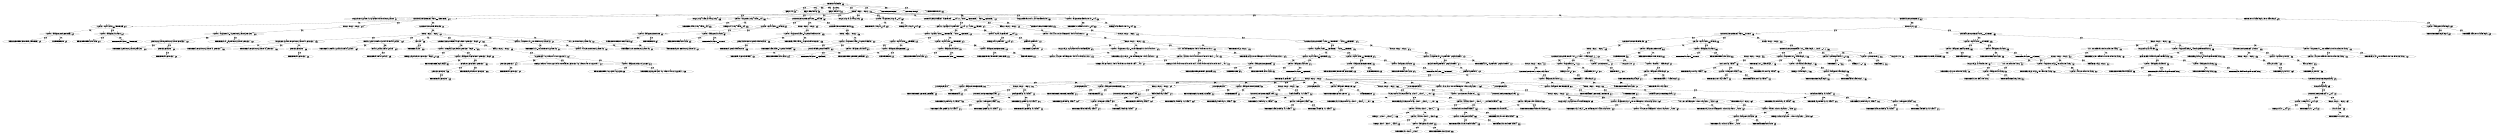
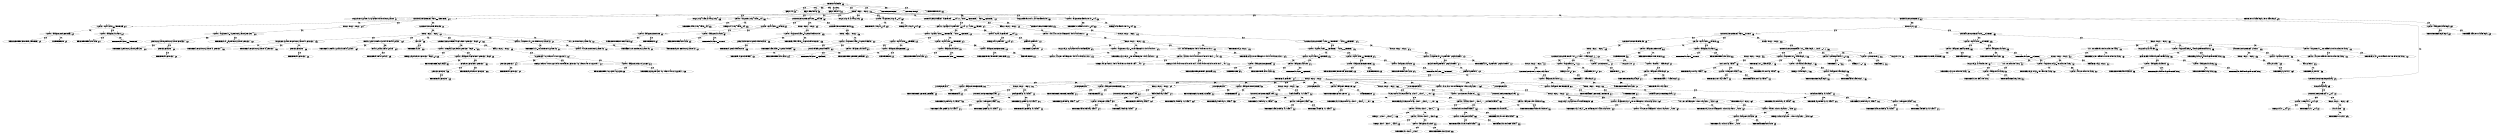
(2178, 77) -> (2234, 21)
none -> (1497, 98)
